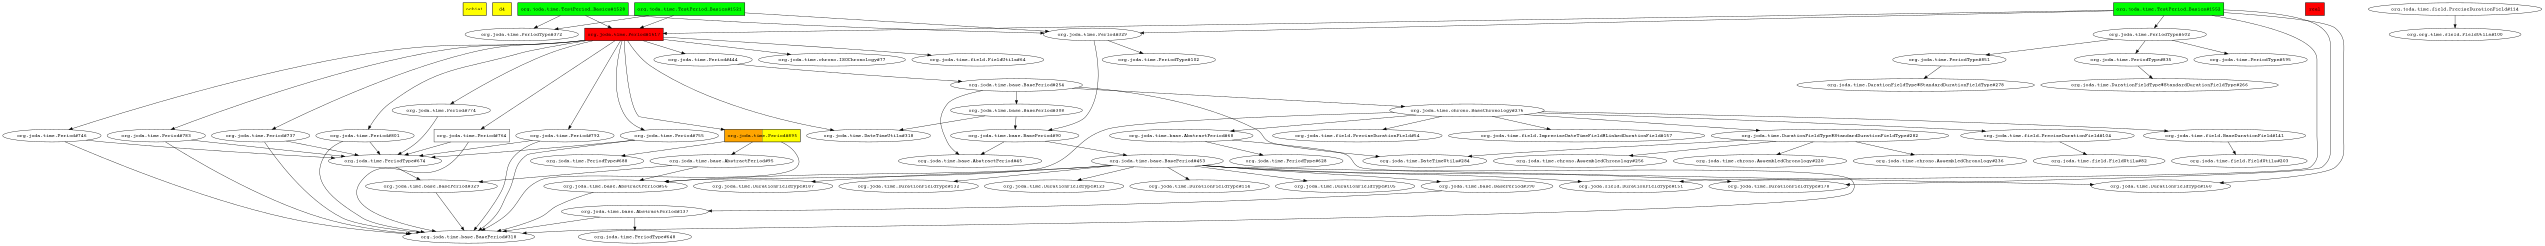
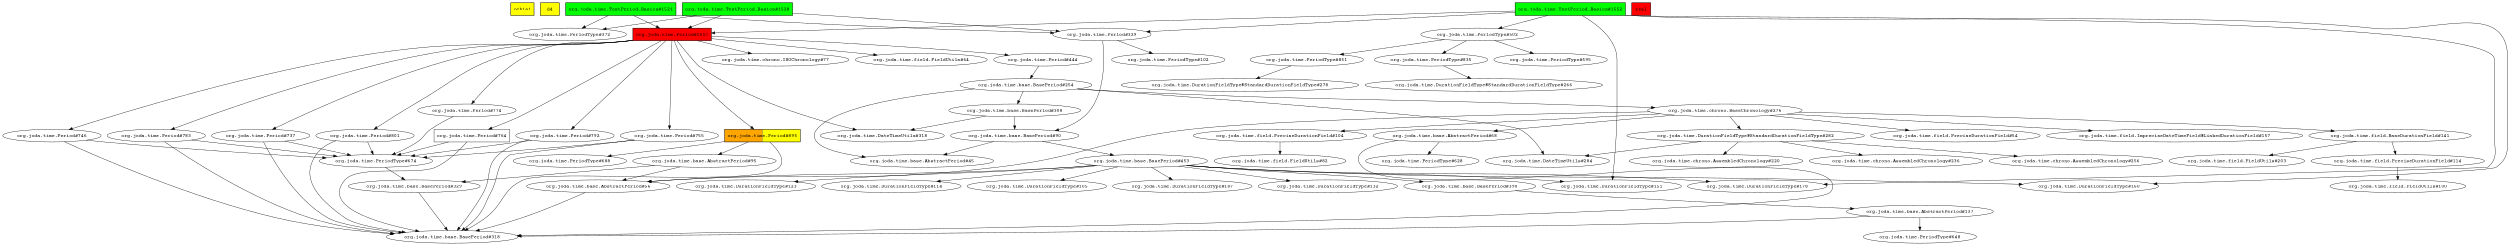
(2455, 34) -> (2398, 186)
none -> (2393, 147)
(1631, 186) -> (1612, 186)
